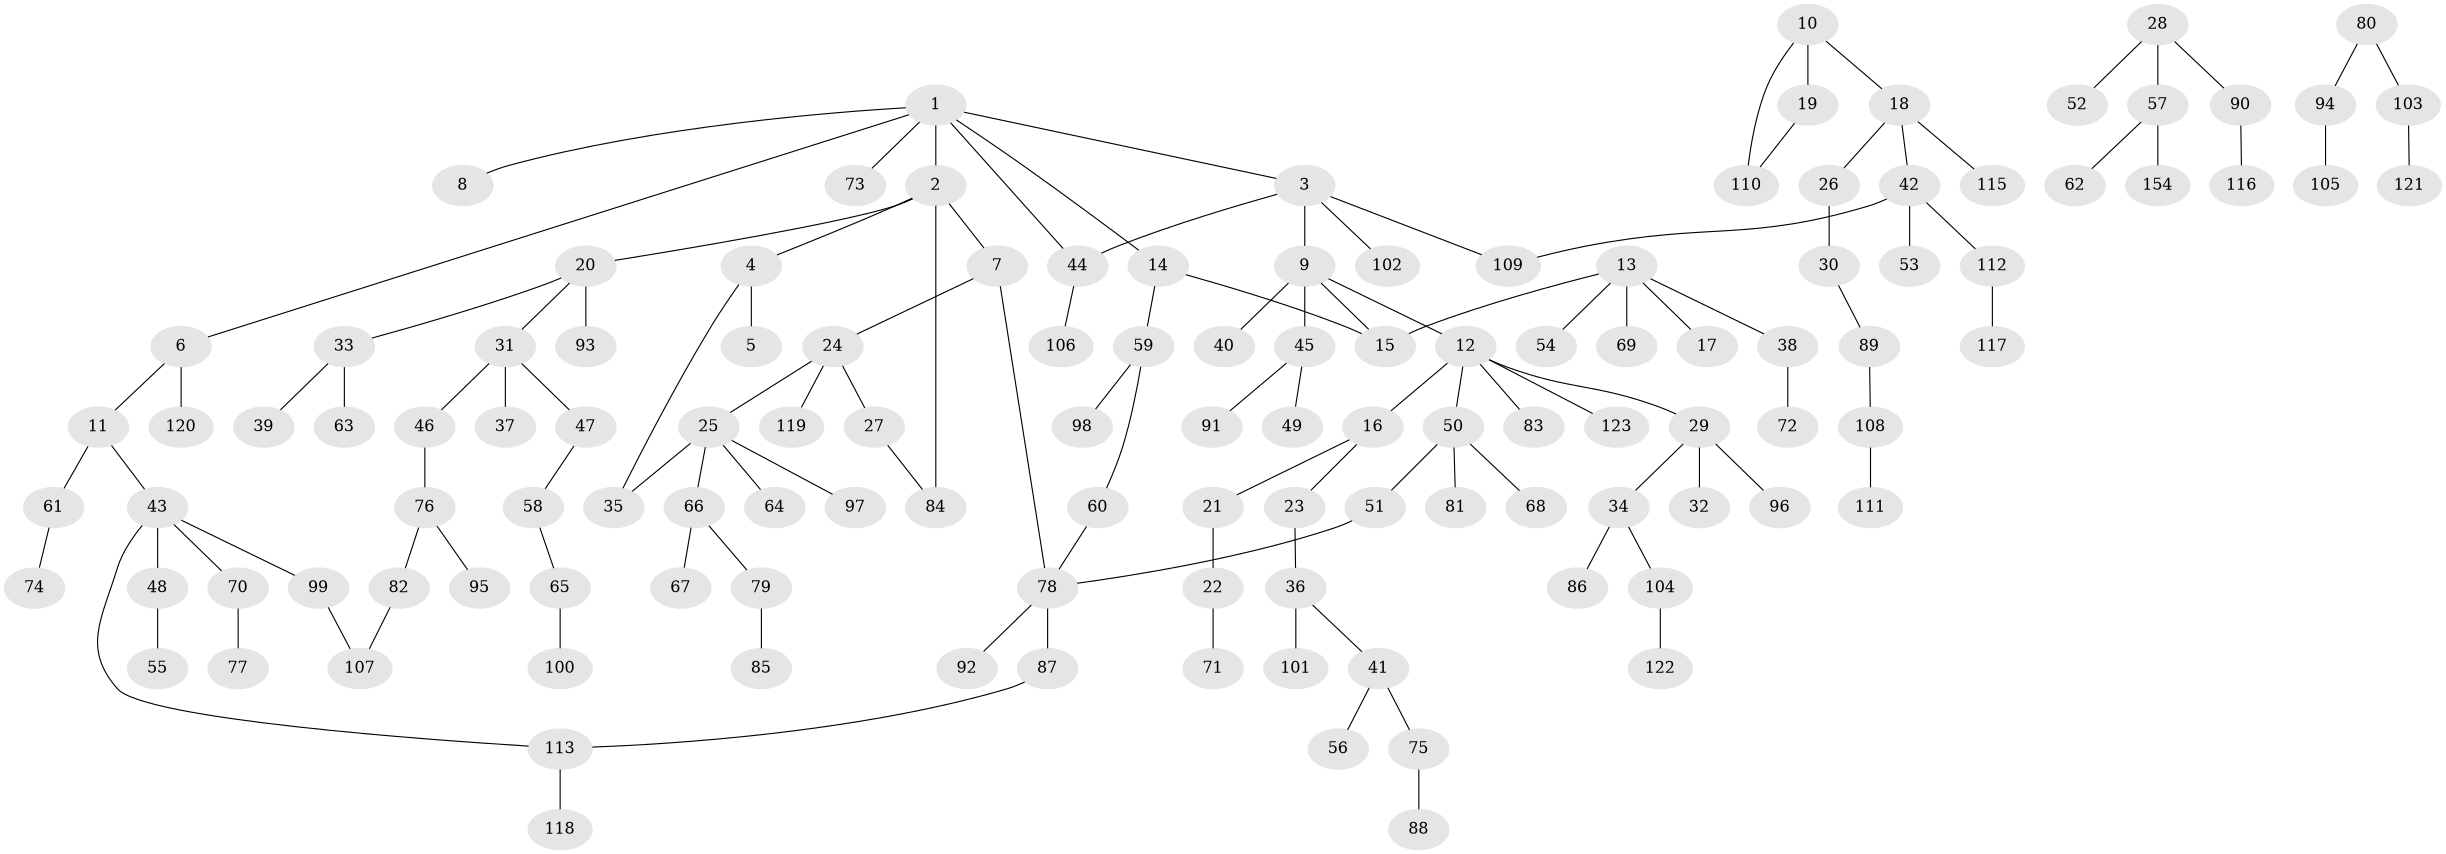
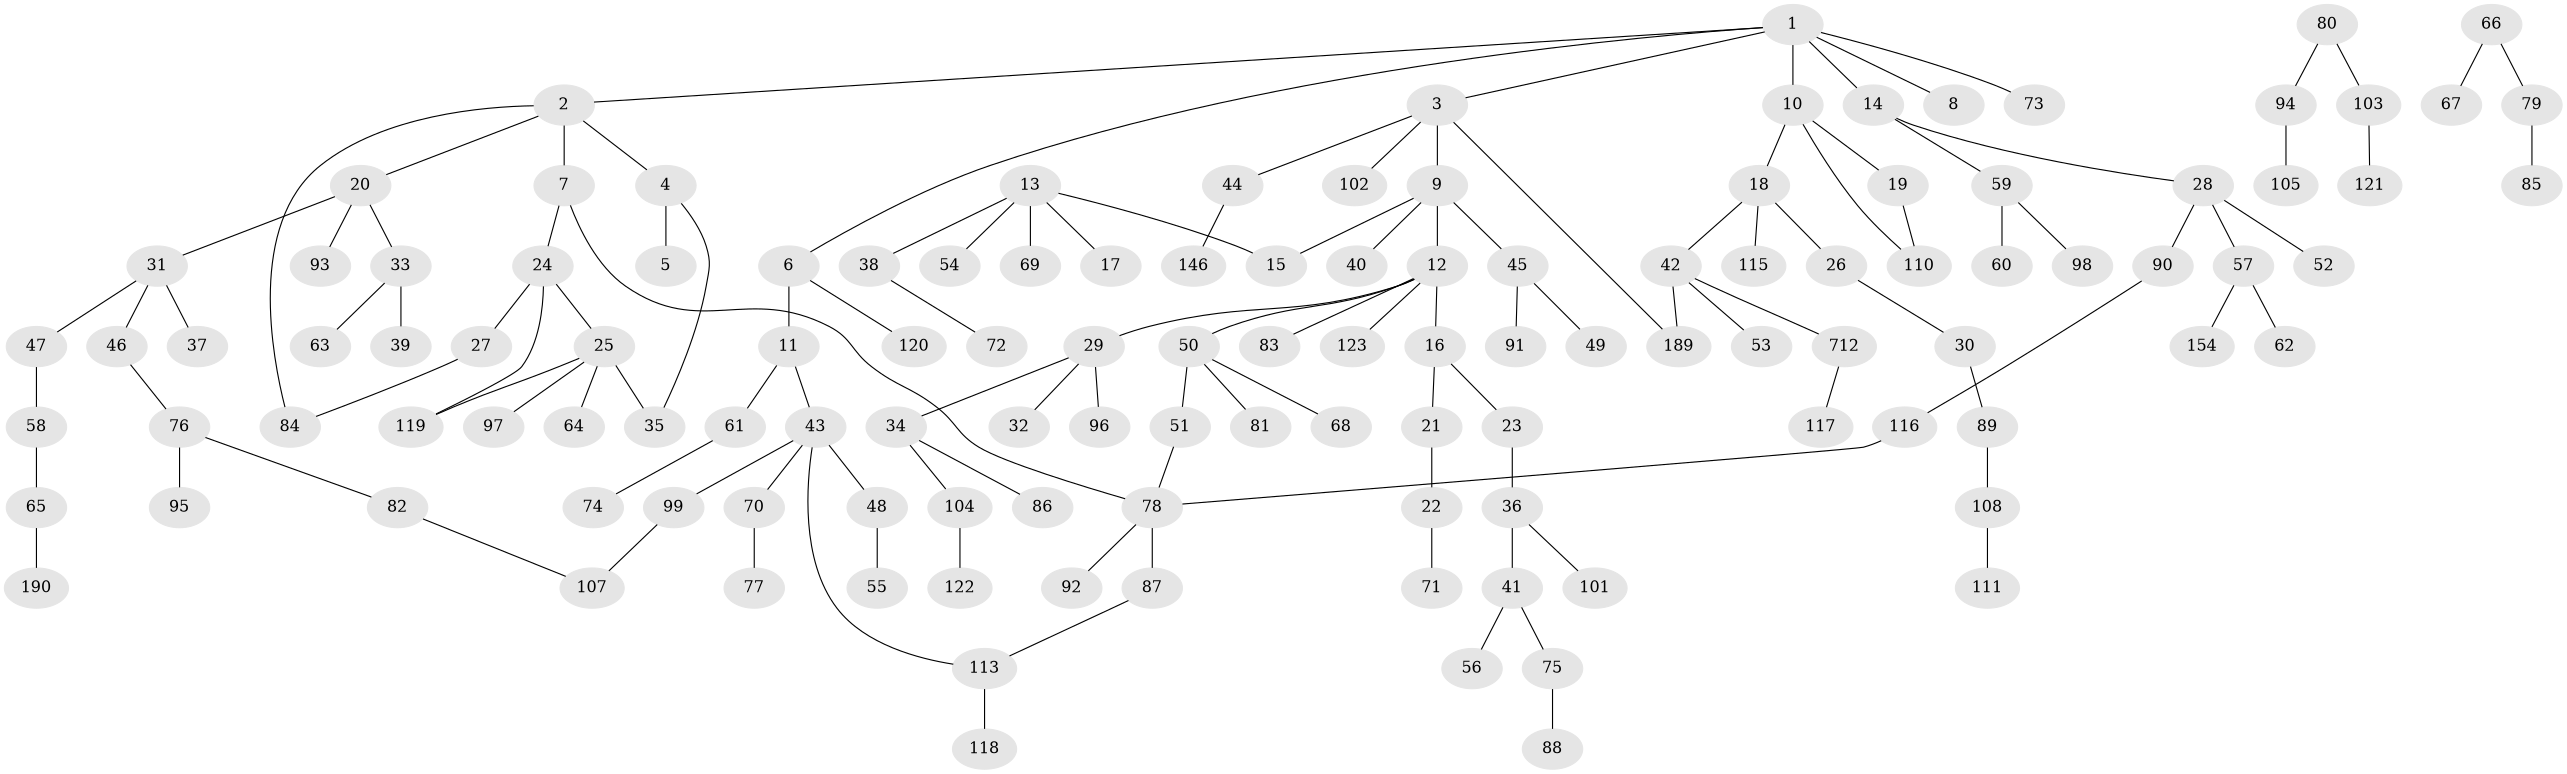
(1007, 186) -> (1793, 65)
(1508, 266) -> (1679, 347)
(1992, 266) -> (1844, 347)
(1279, 303) -> (2033, 157)
(1061, 347) -> (1194, 266)
(702, 467) -> (508, 386)
(1073, 548) -> (1532, 475)
(560, 669) -> (36, 588)
